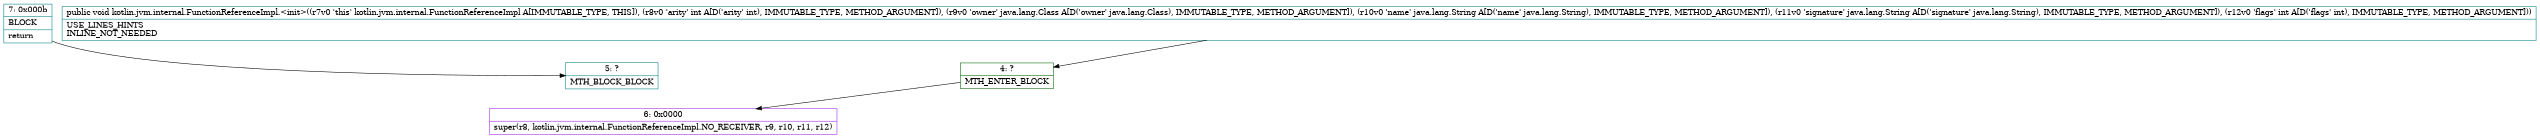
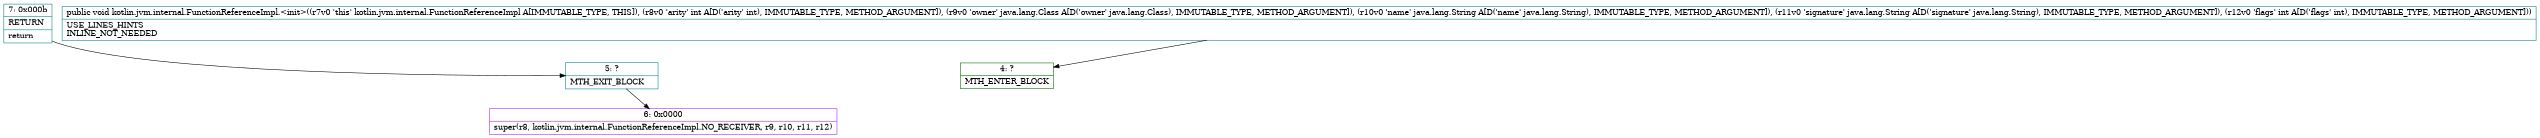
(22, 23) -> (26, 23)
(612, 82) -> (607, 82)
(861, 95) -> (636, 97)
